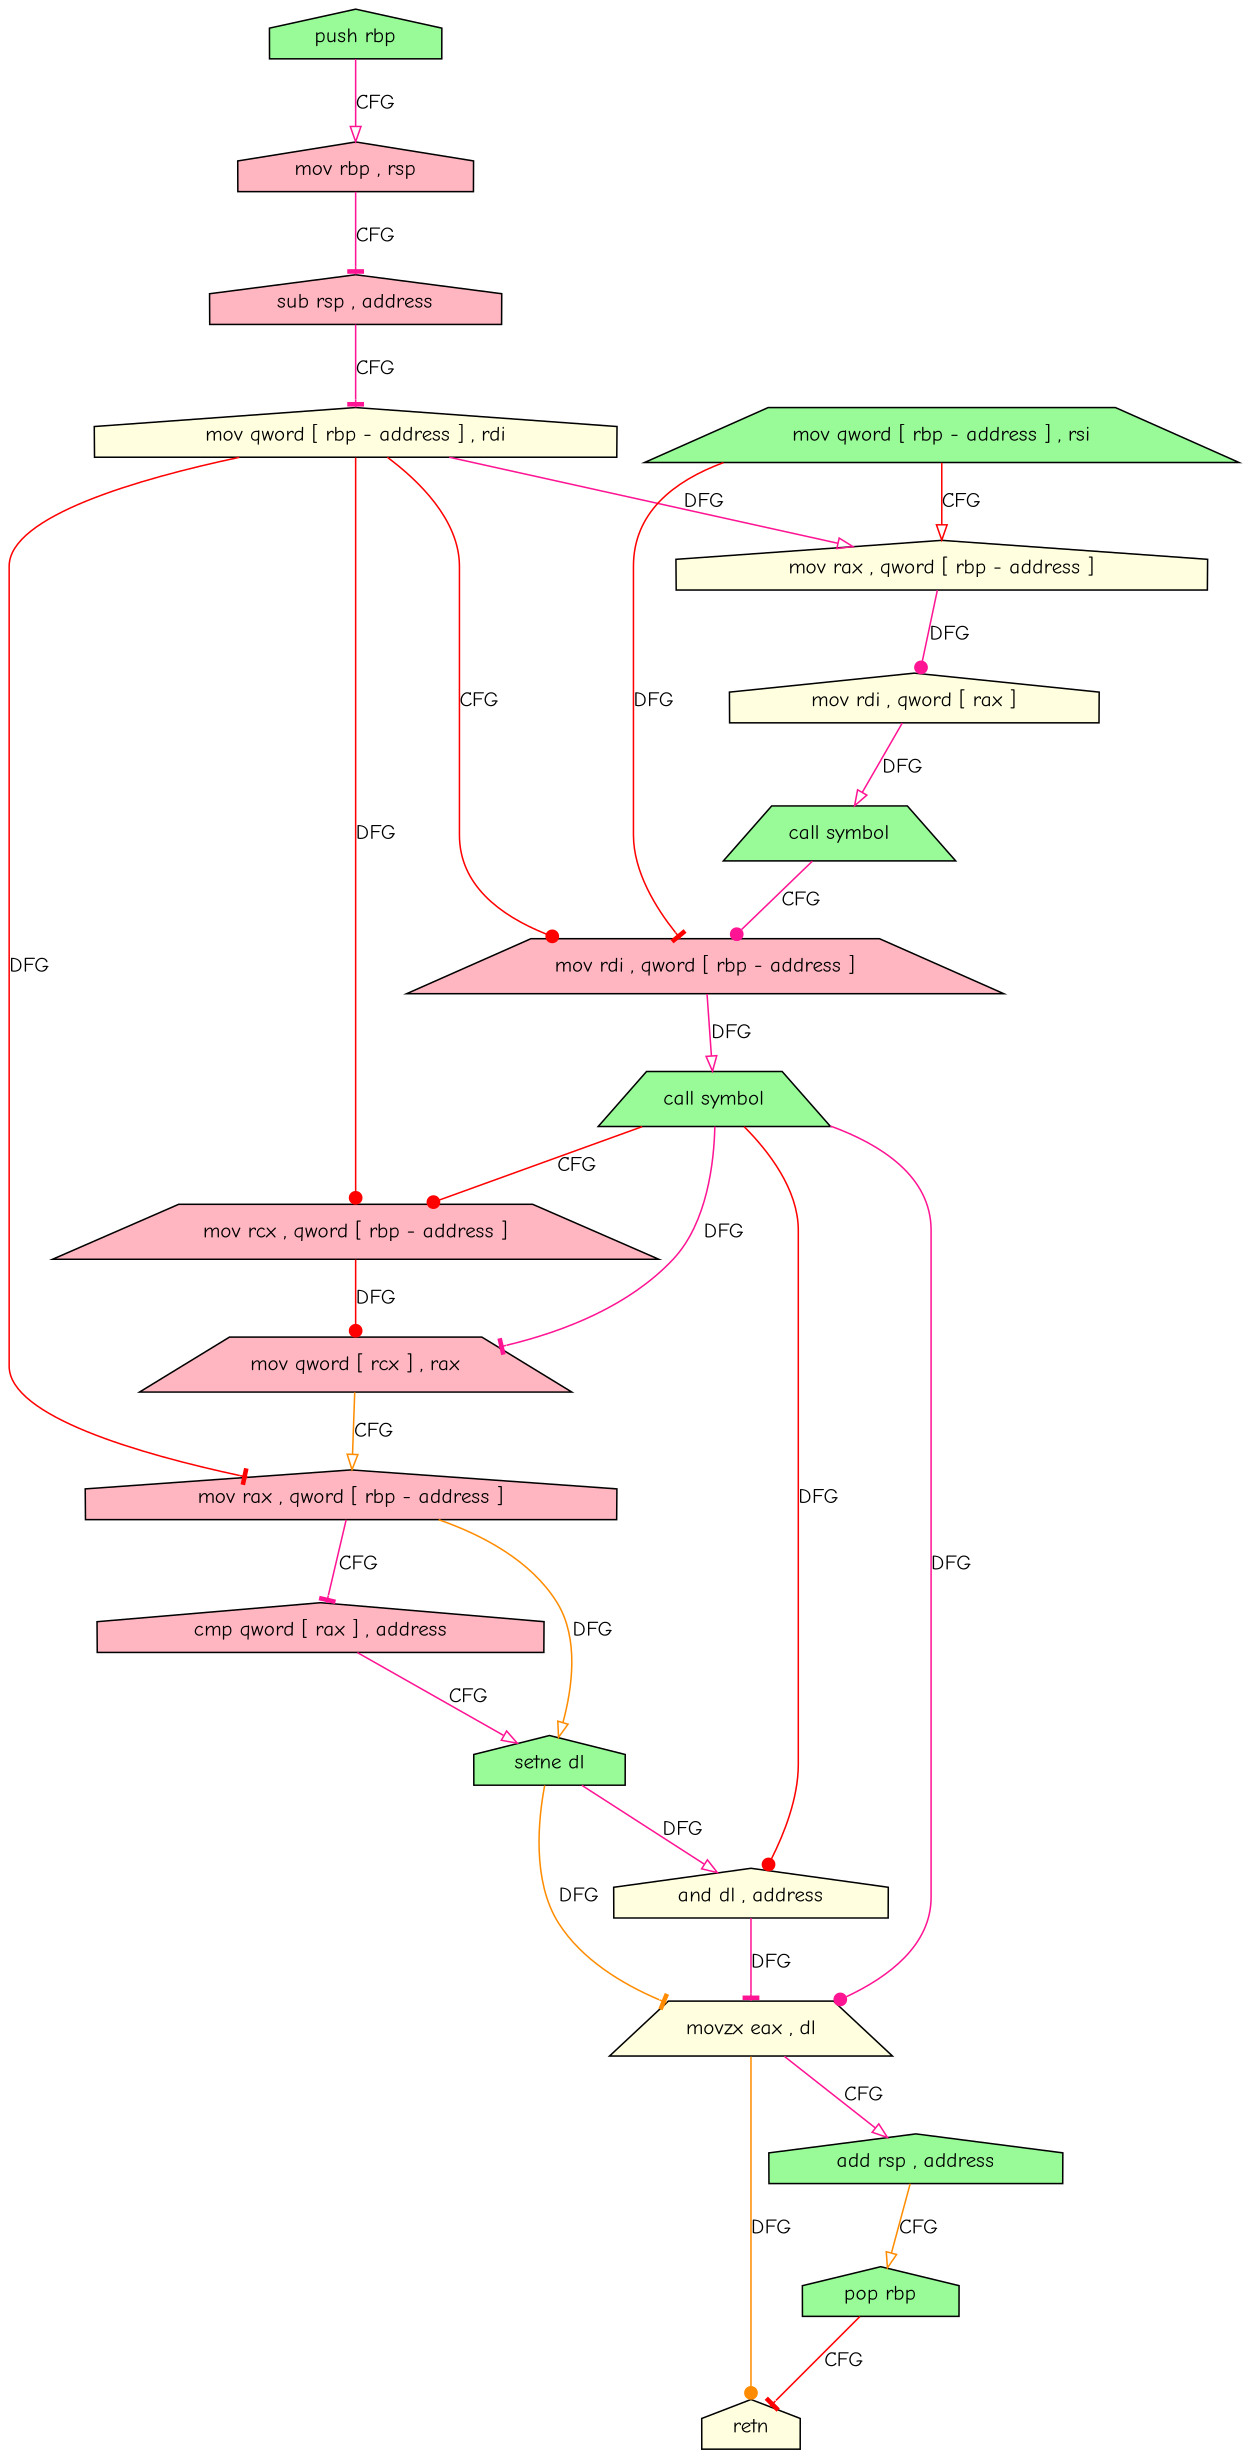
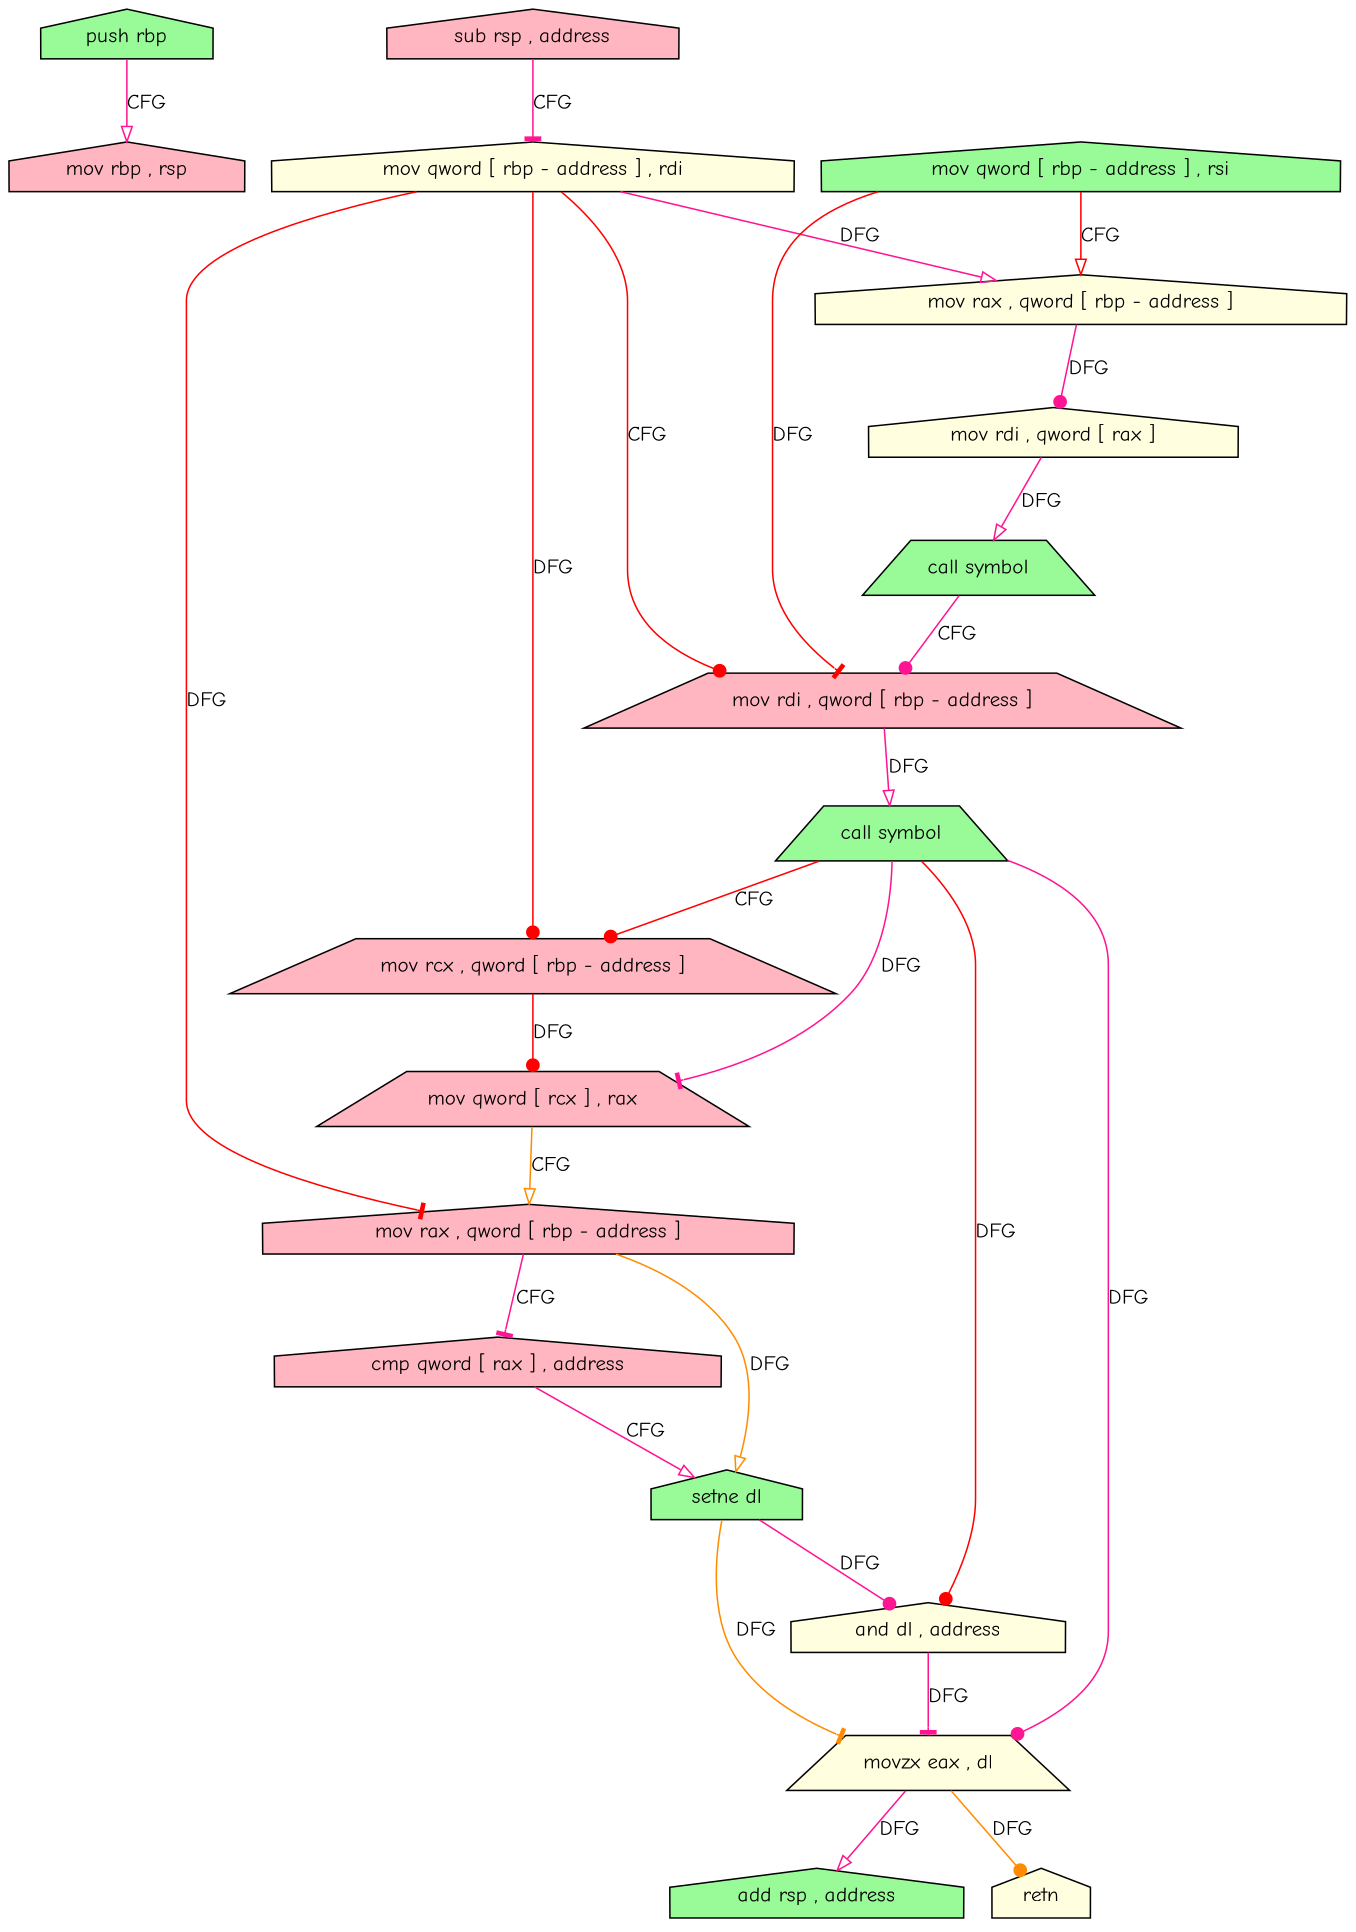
(356, 229) -> none
(942, 435) -> (1081, 169)
(643, 1825) -> (822, 1560)
(864, 2095) -> (900, 1829)
(881, 2294) -> none
